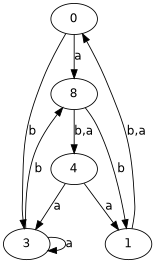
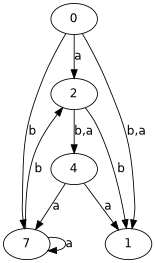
(74, 94) -> (74, 94)
(125, 132) -> (123, 123)
(27, 244) -> (27, 244)
